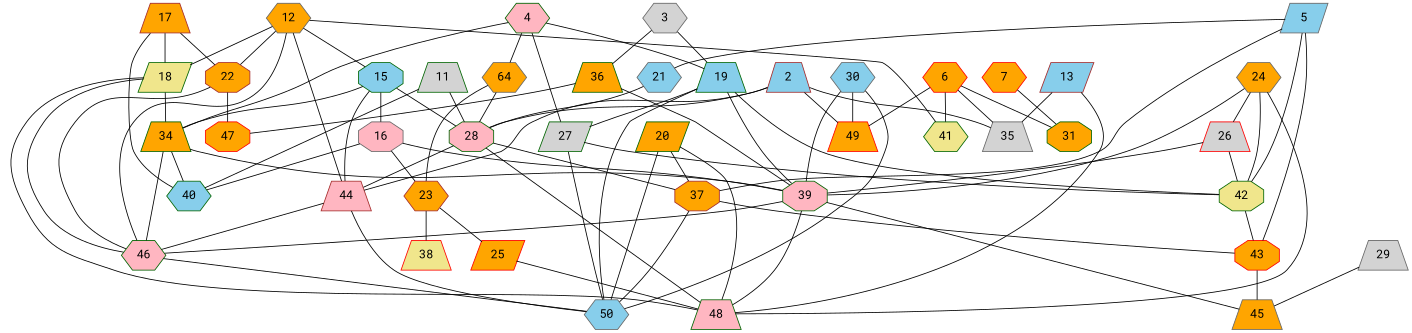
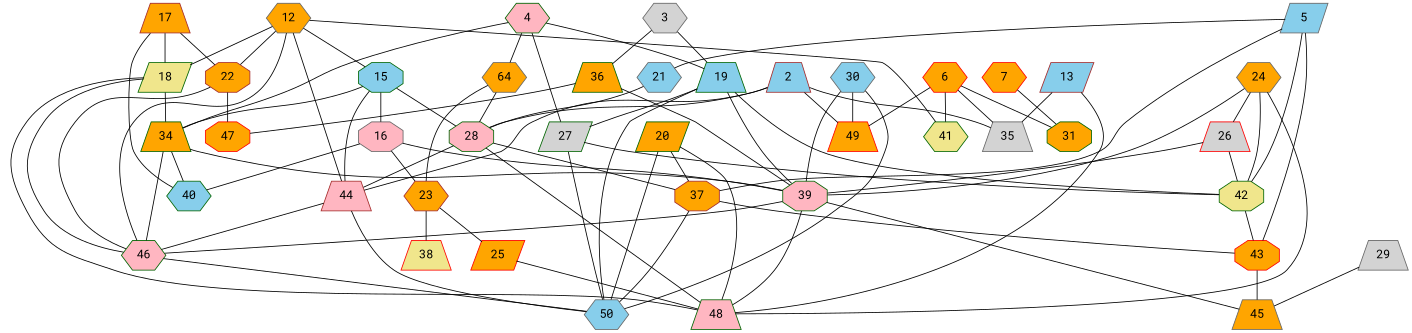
(443, 77) -> none
